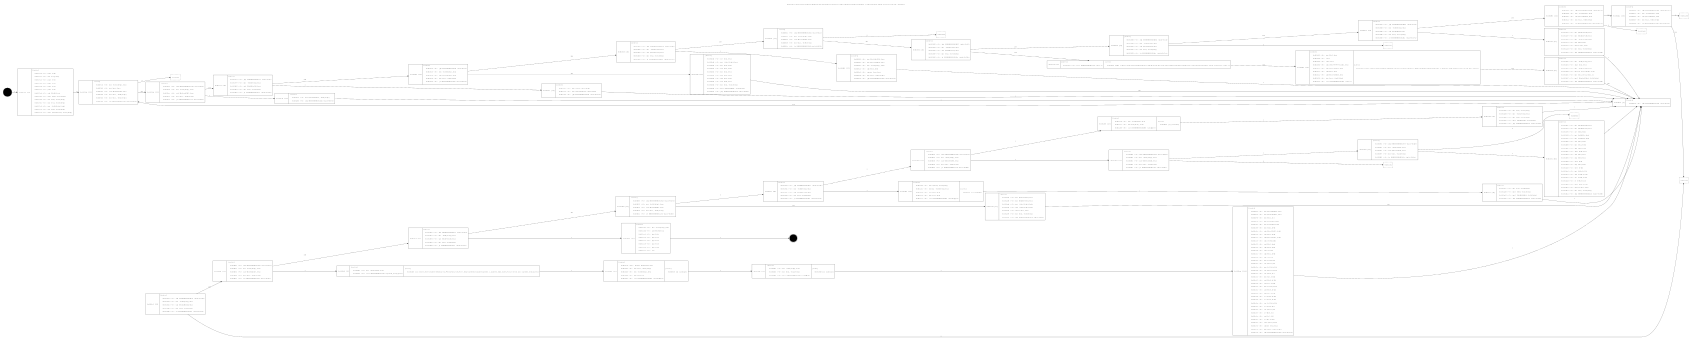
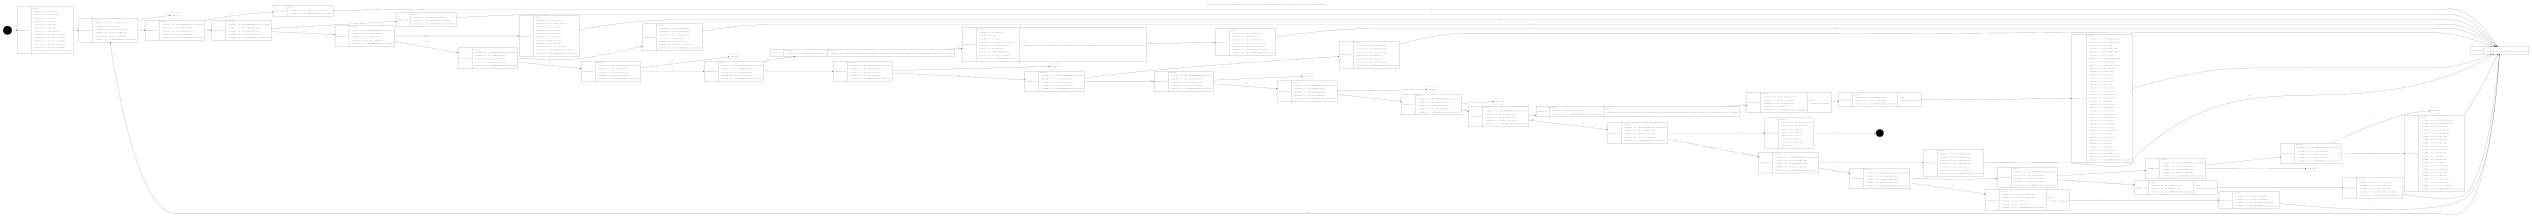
(1681, 101) -> (1369, 98)
